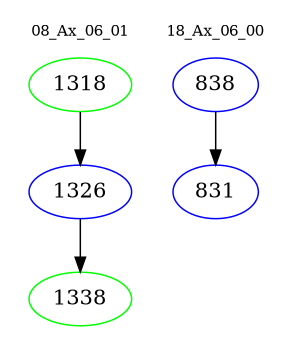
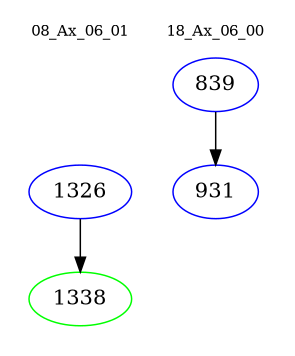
(80, 85) -> none
(216, 85) -> (216, 85)
(216, 192) -> (216, 192)
